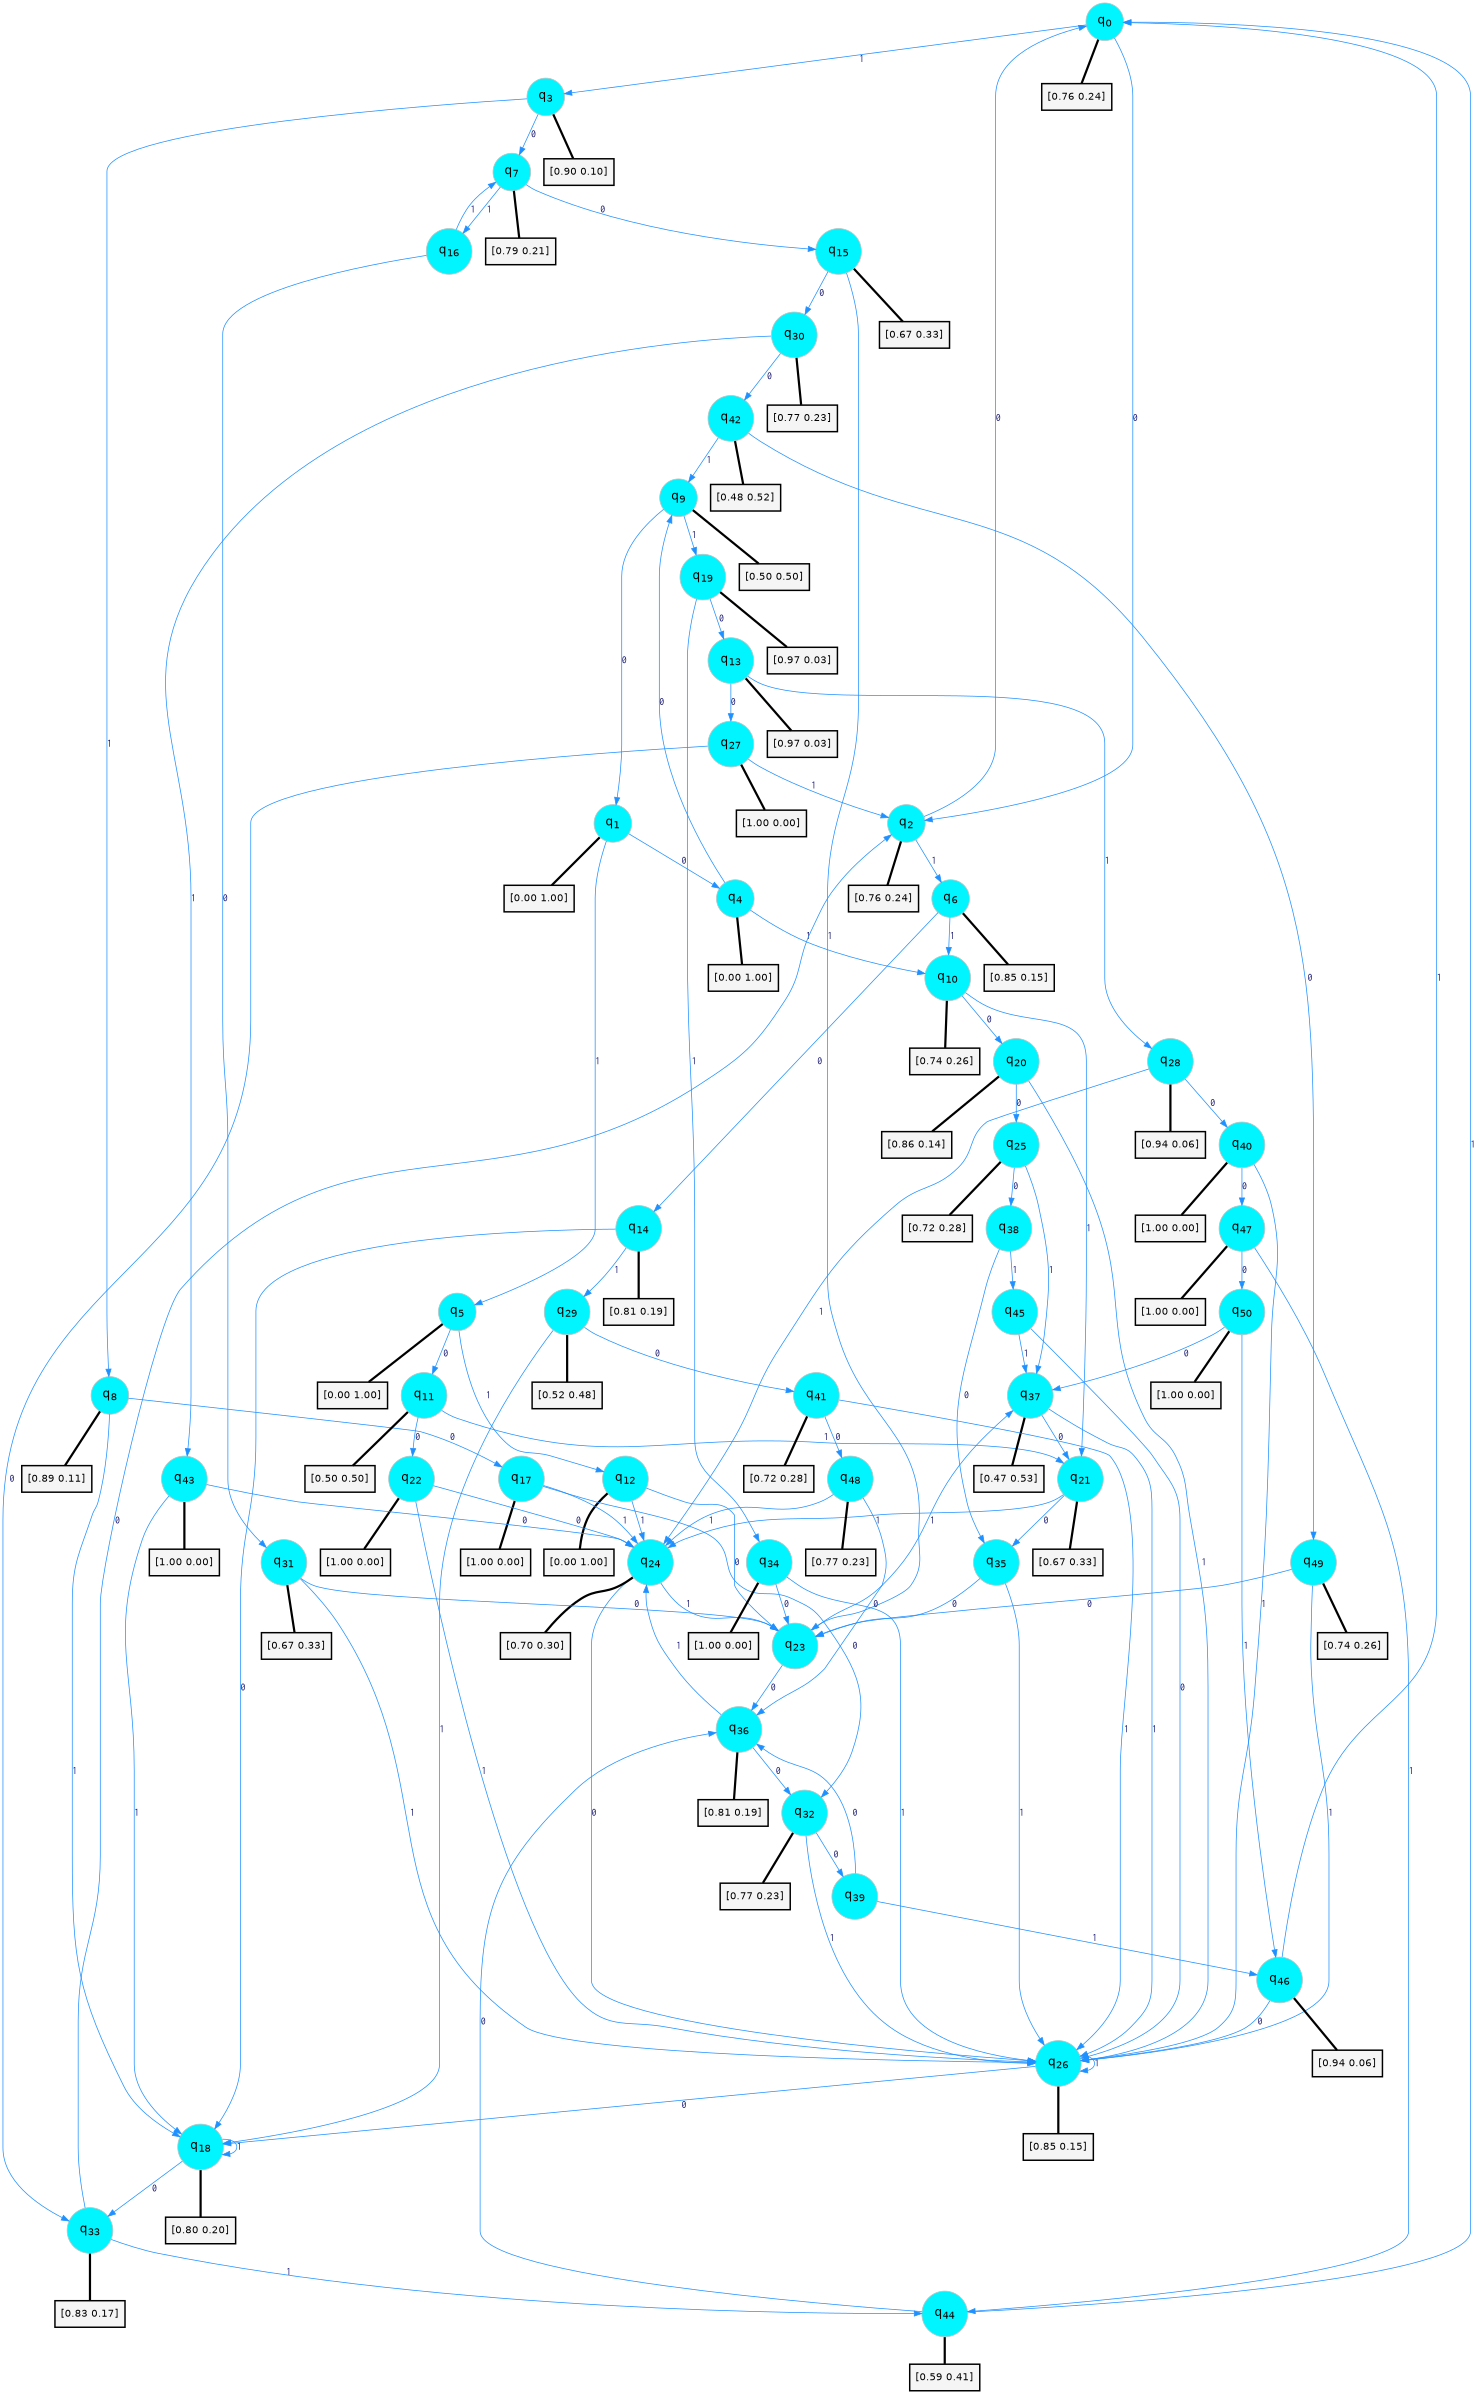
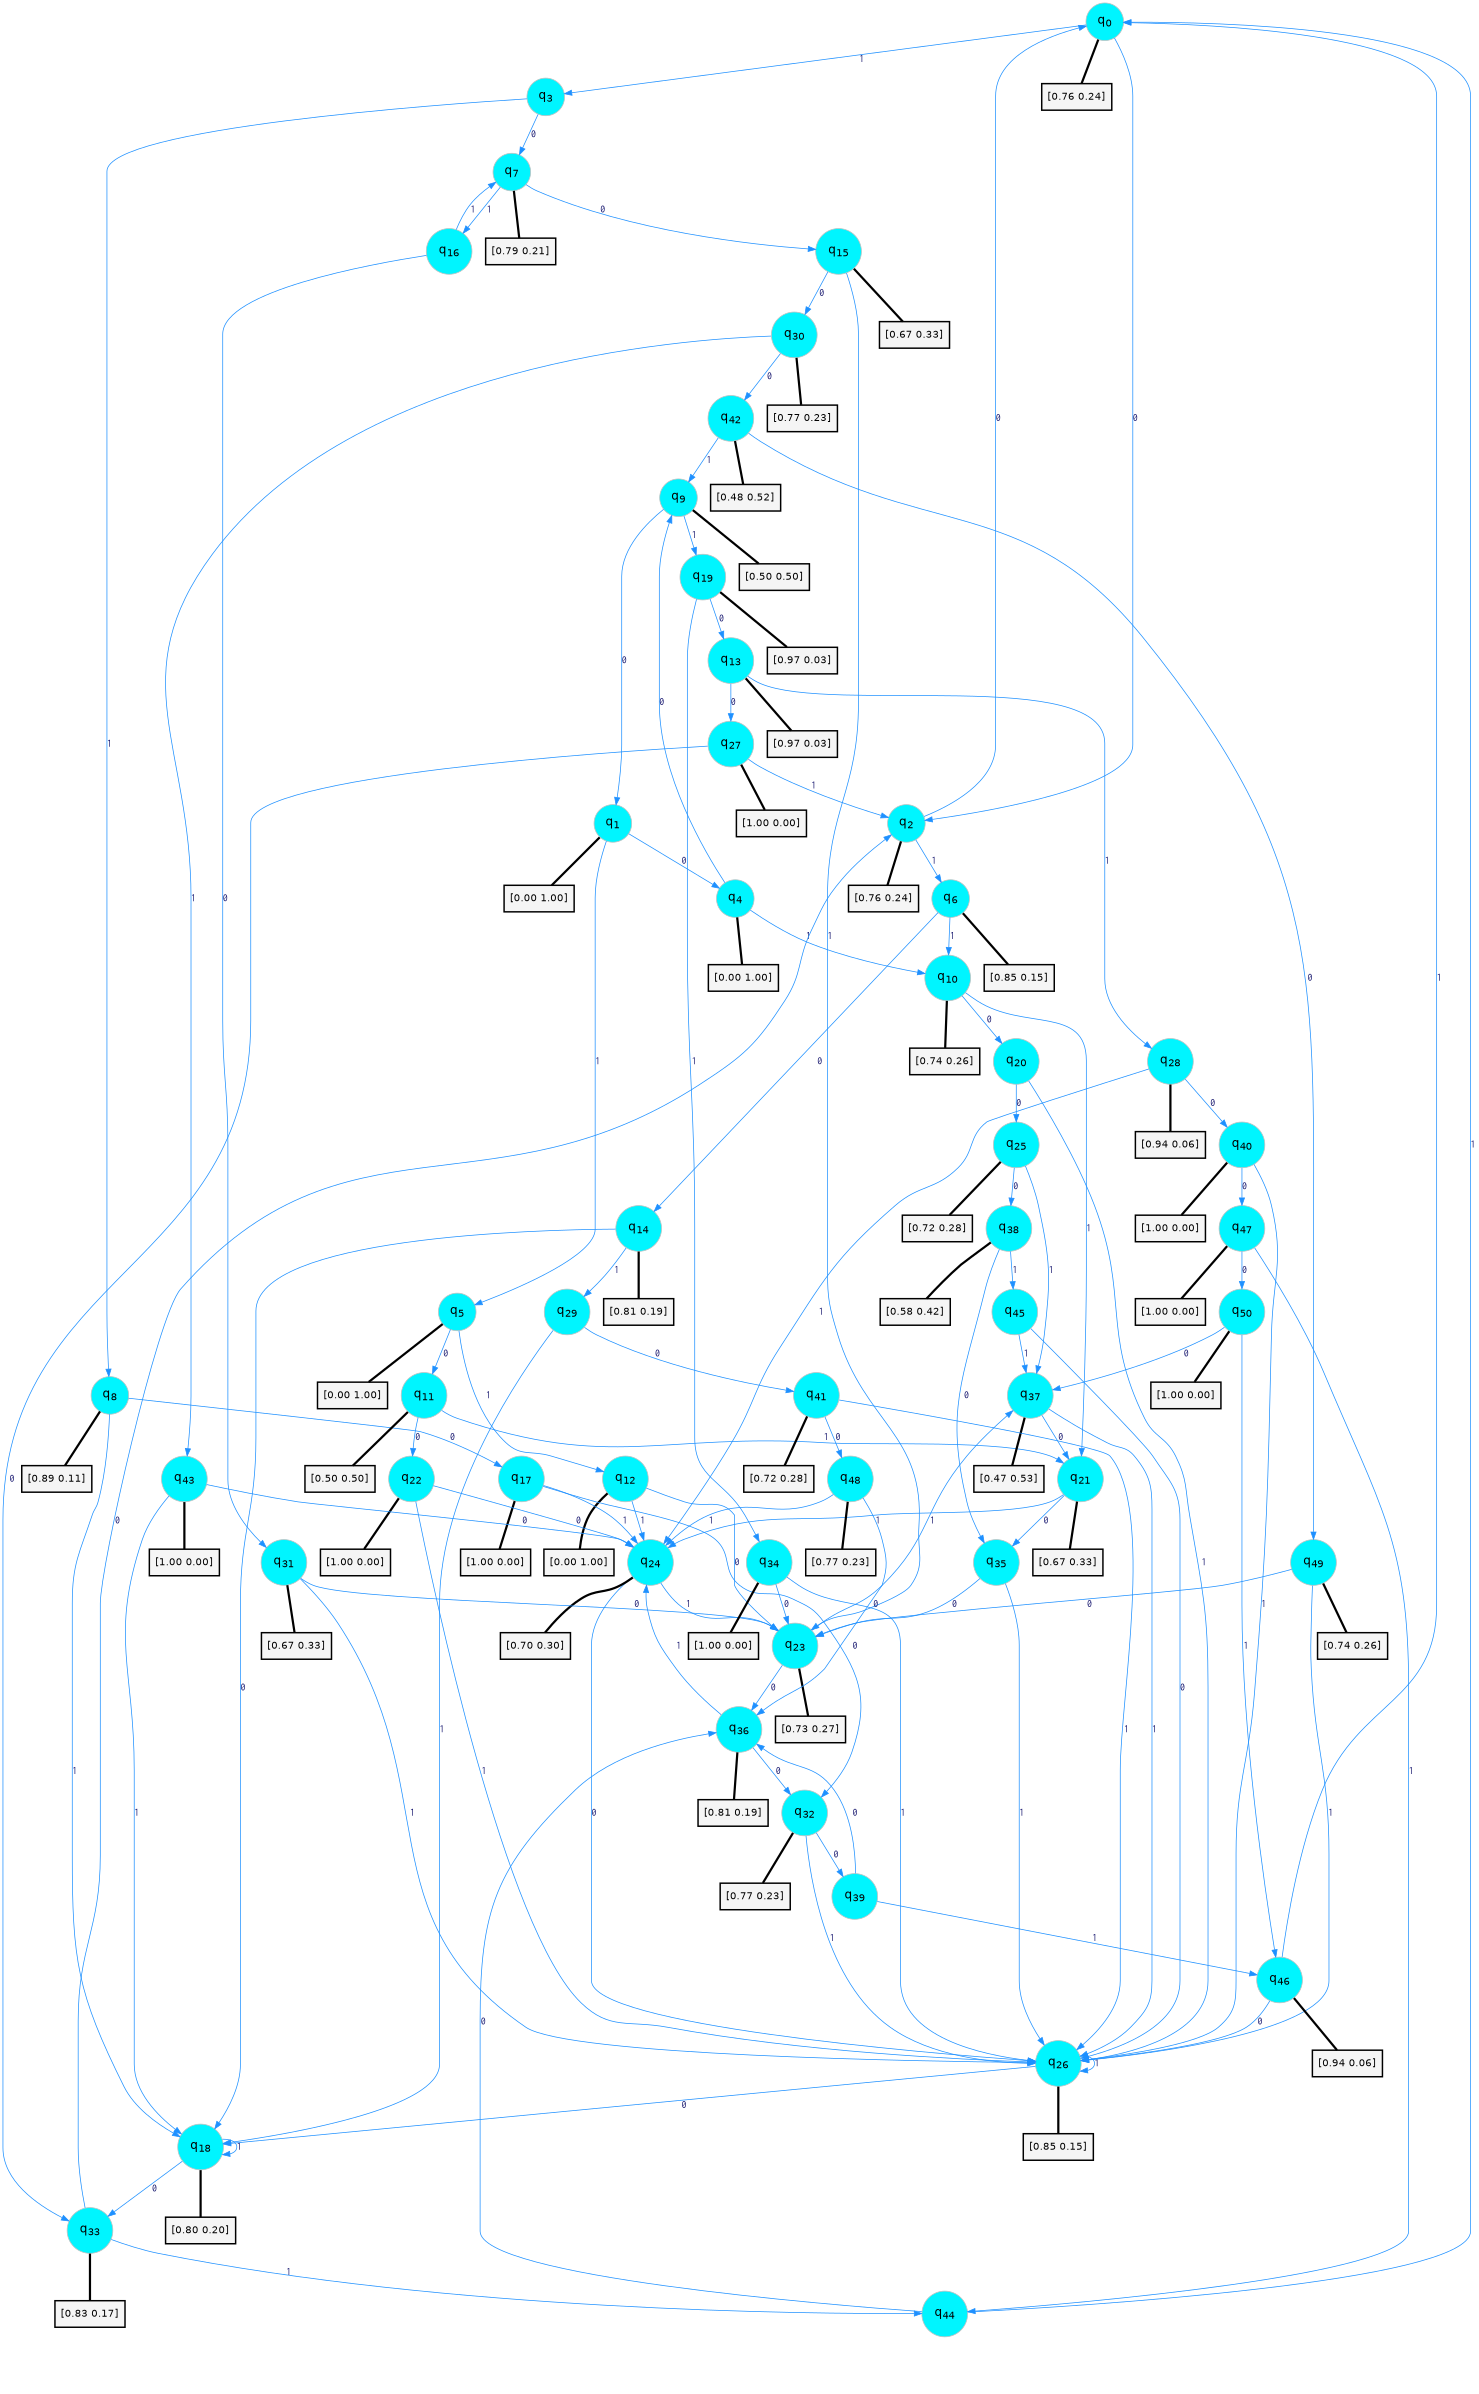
(579, 172) -> none
(917, 1145) -> none
none -> (915, 1312)
(567, 1395) -> none
none -> (811, 1729)
(945, 2377) -> none
